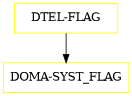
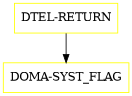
(66, 18) -> (66, 18)
